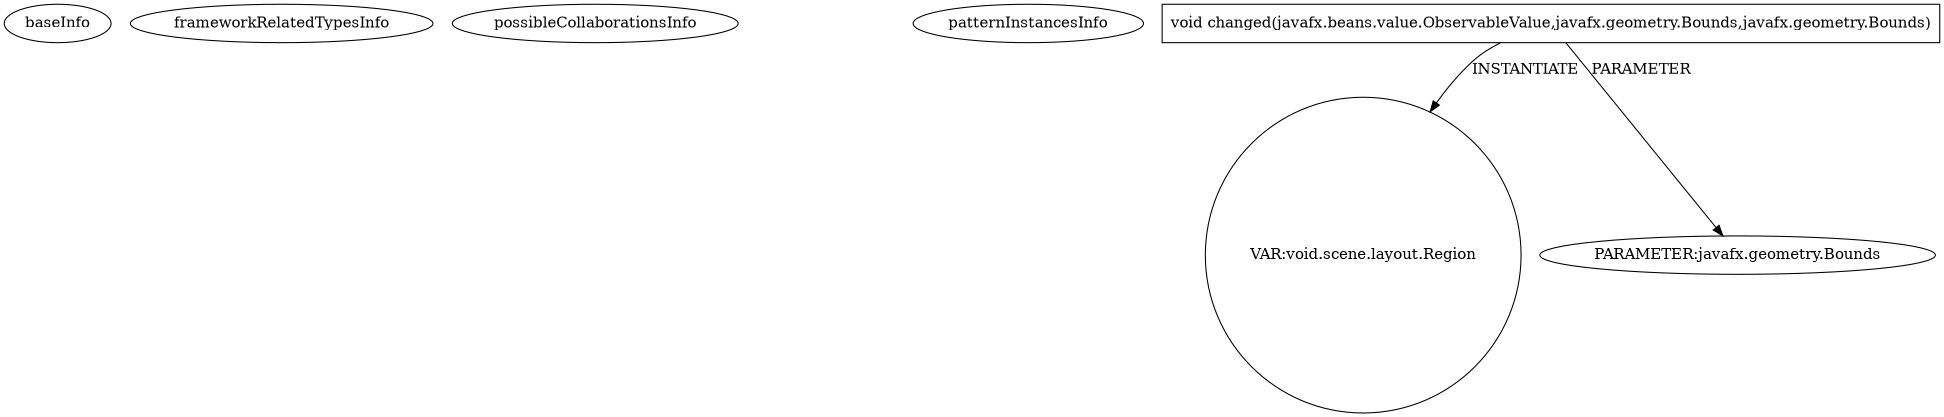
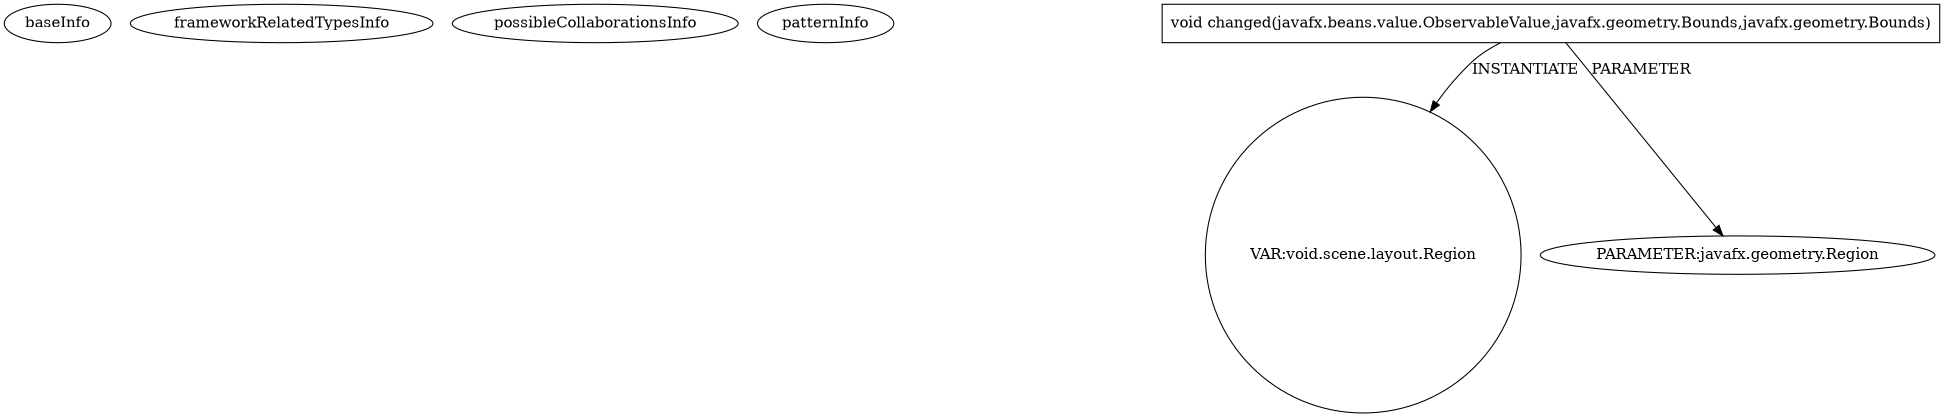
none -> (826, 23)
(1028, 23) -> none
(1738, 255) -> (1738, 255)
